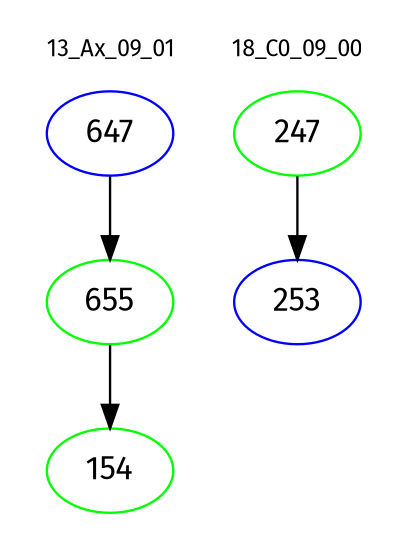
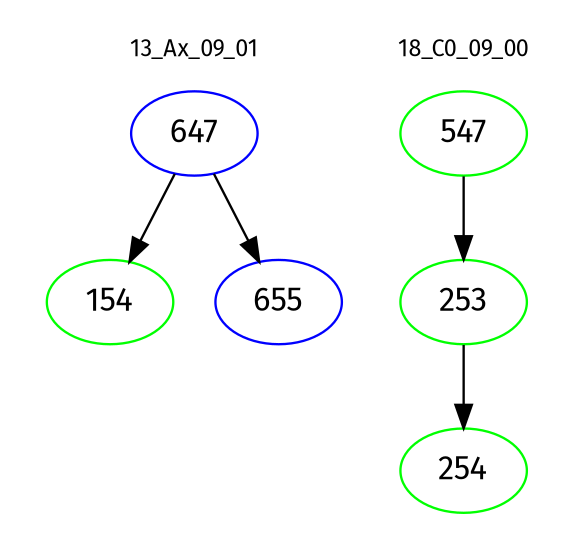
(297, 133) -> (464, 133)
(110, 302) -> (279, 302)
(297, 302) -> (464, 302)
(110, 375) -> (158, 207)
none -> (464, 471)
